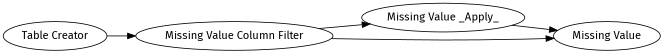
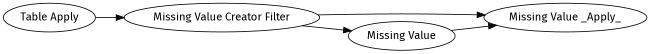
(531, 27) -> (470, 28)
(55, 36) -> (49, 18)
(234, 36) -> (222, 18)
